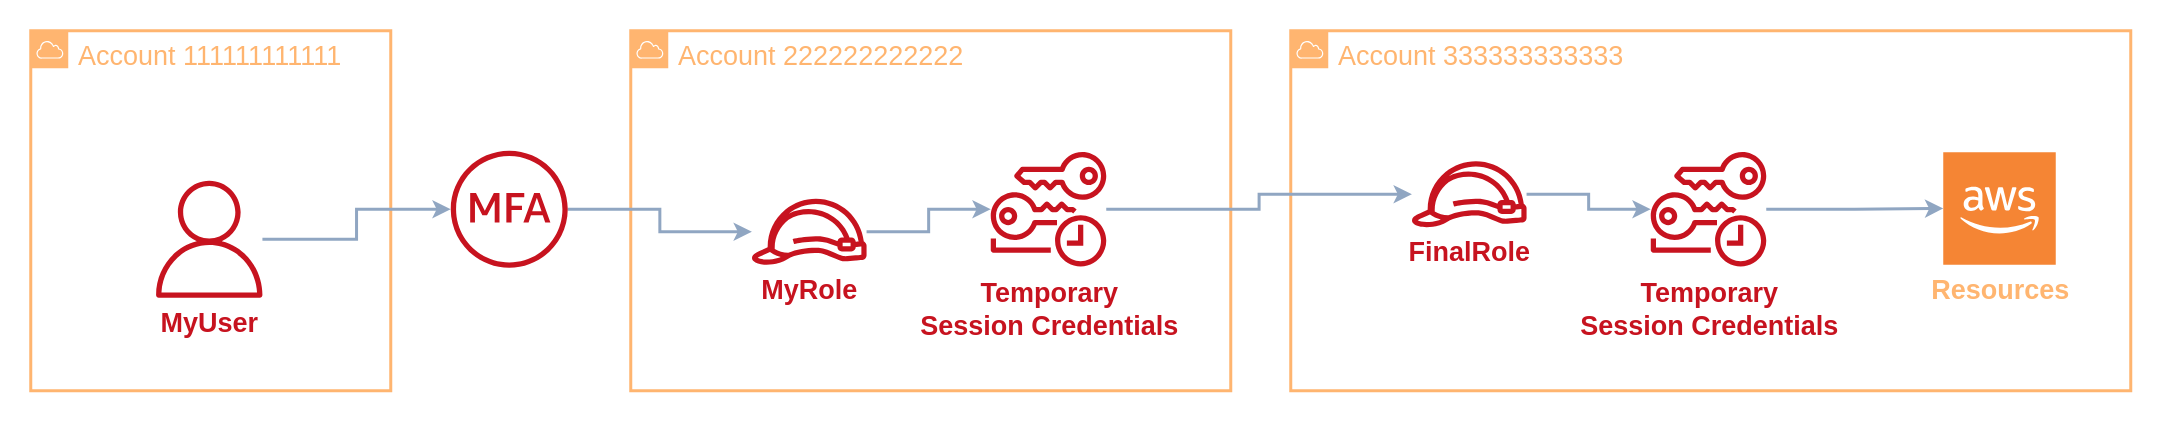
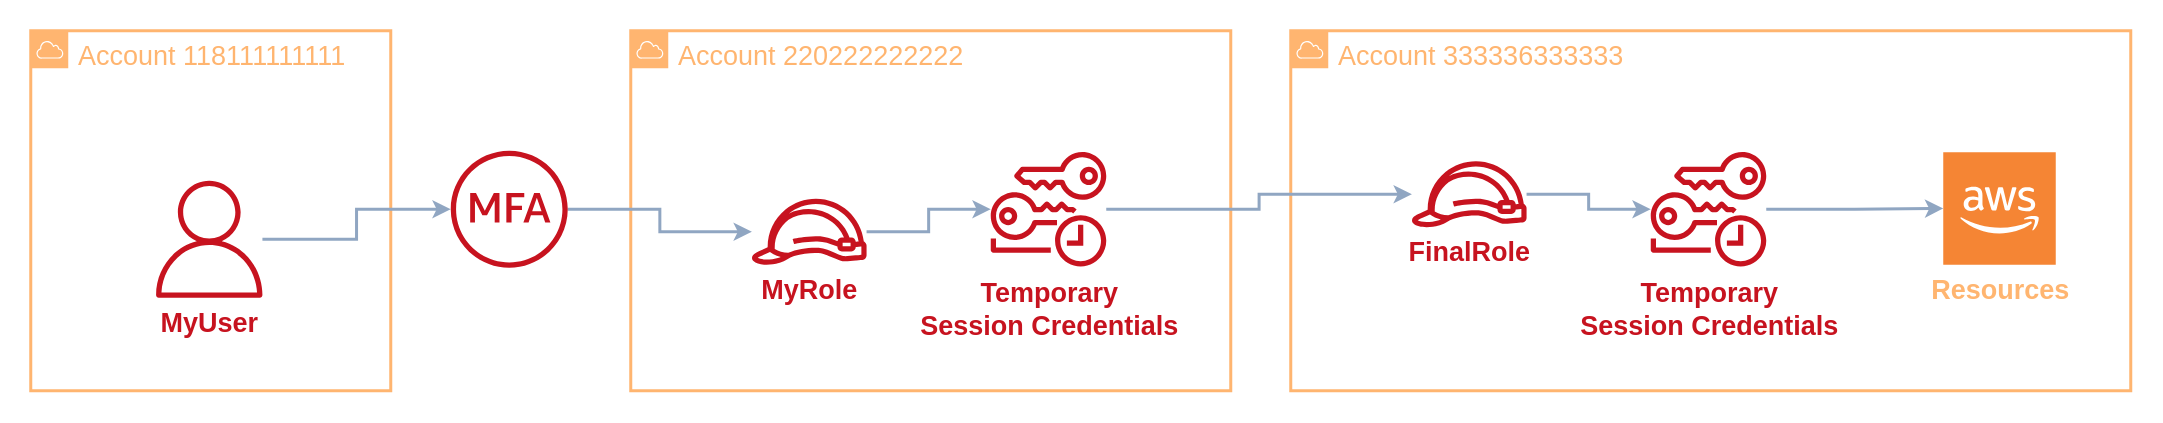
(226, 57) -> (226, 57)
(826, 57) -> (826, 57)
(1486, 57) -> (1486, 57)
